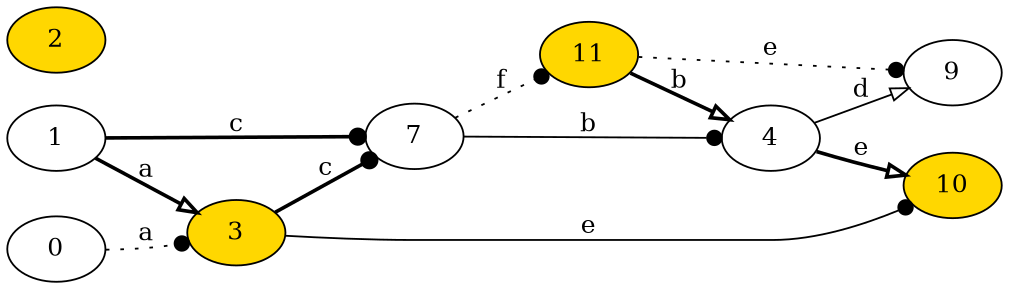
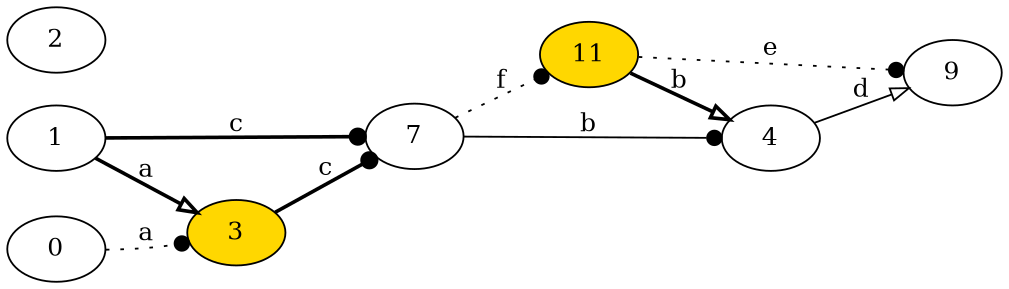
(56, 40) -> (56, 40)
(953, 185) -> none
